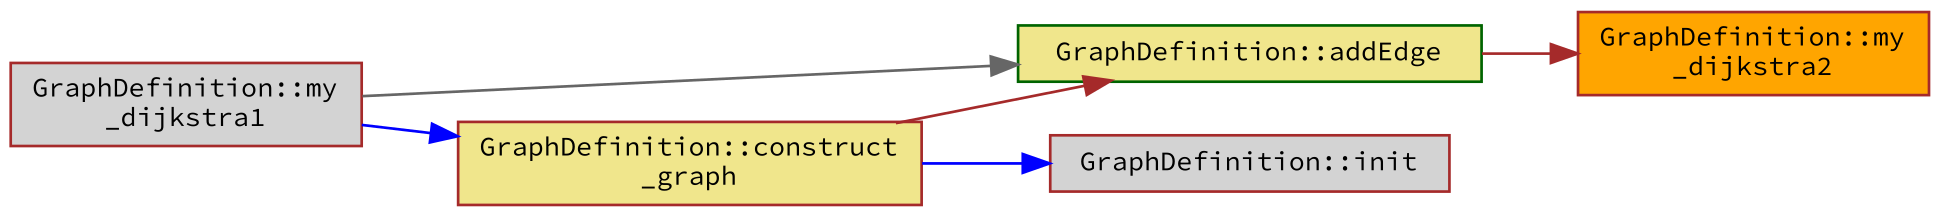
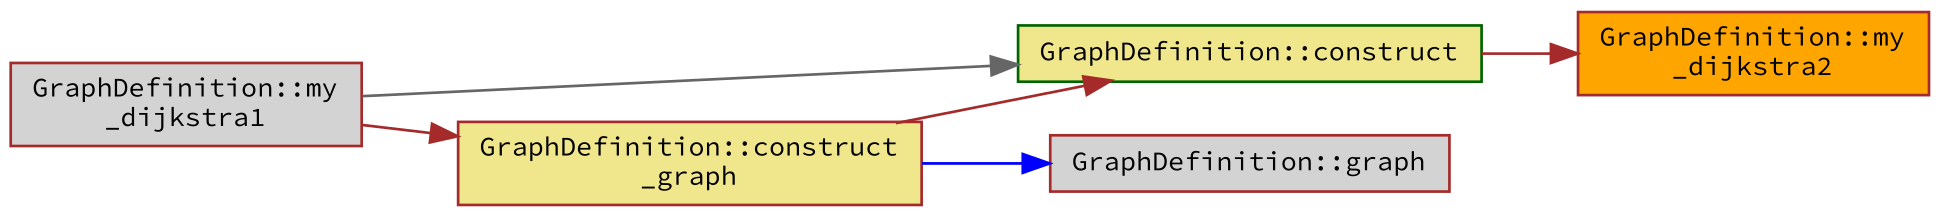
(1250, 54) -> (1250, 54)
(396, 129) -> (396, 129)
(1250, 163) -> (1250, 163)
